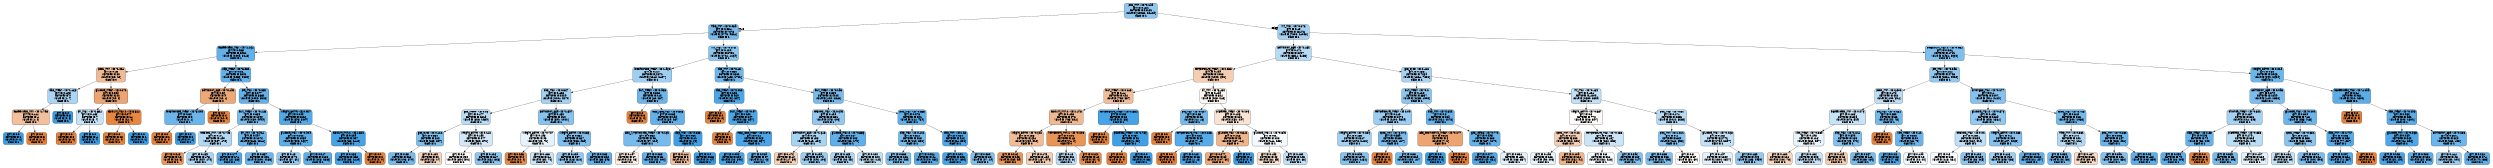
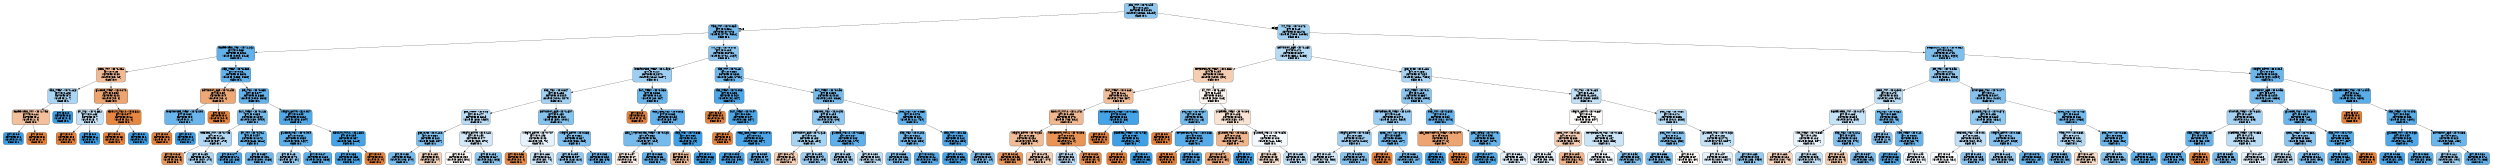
(1882, 139) -> (1882, 139)
none -> (1324, 159)
